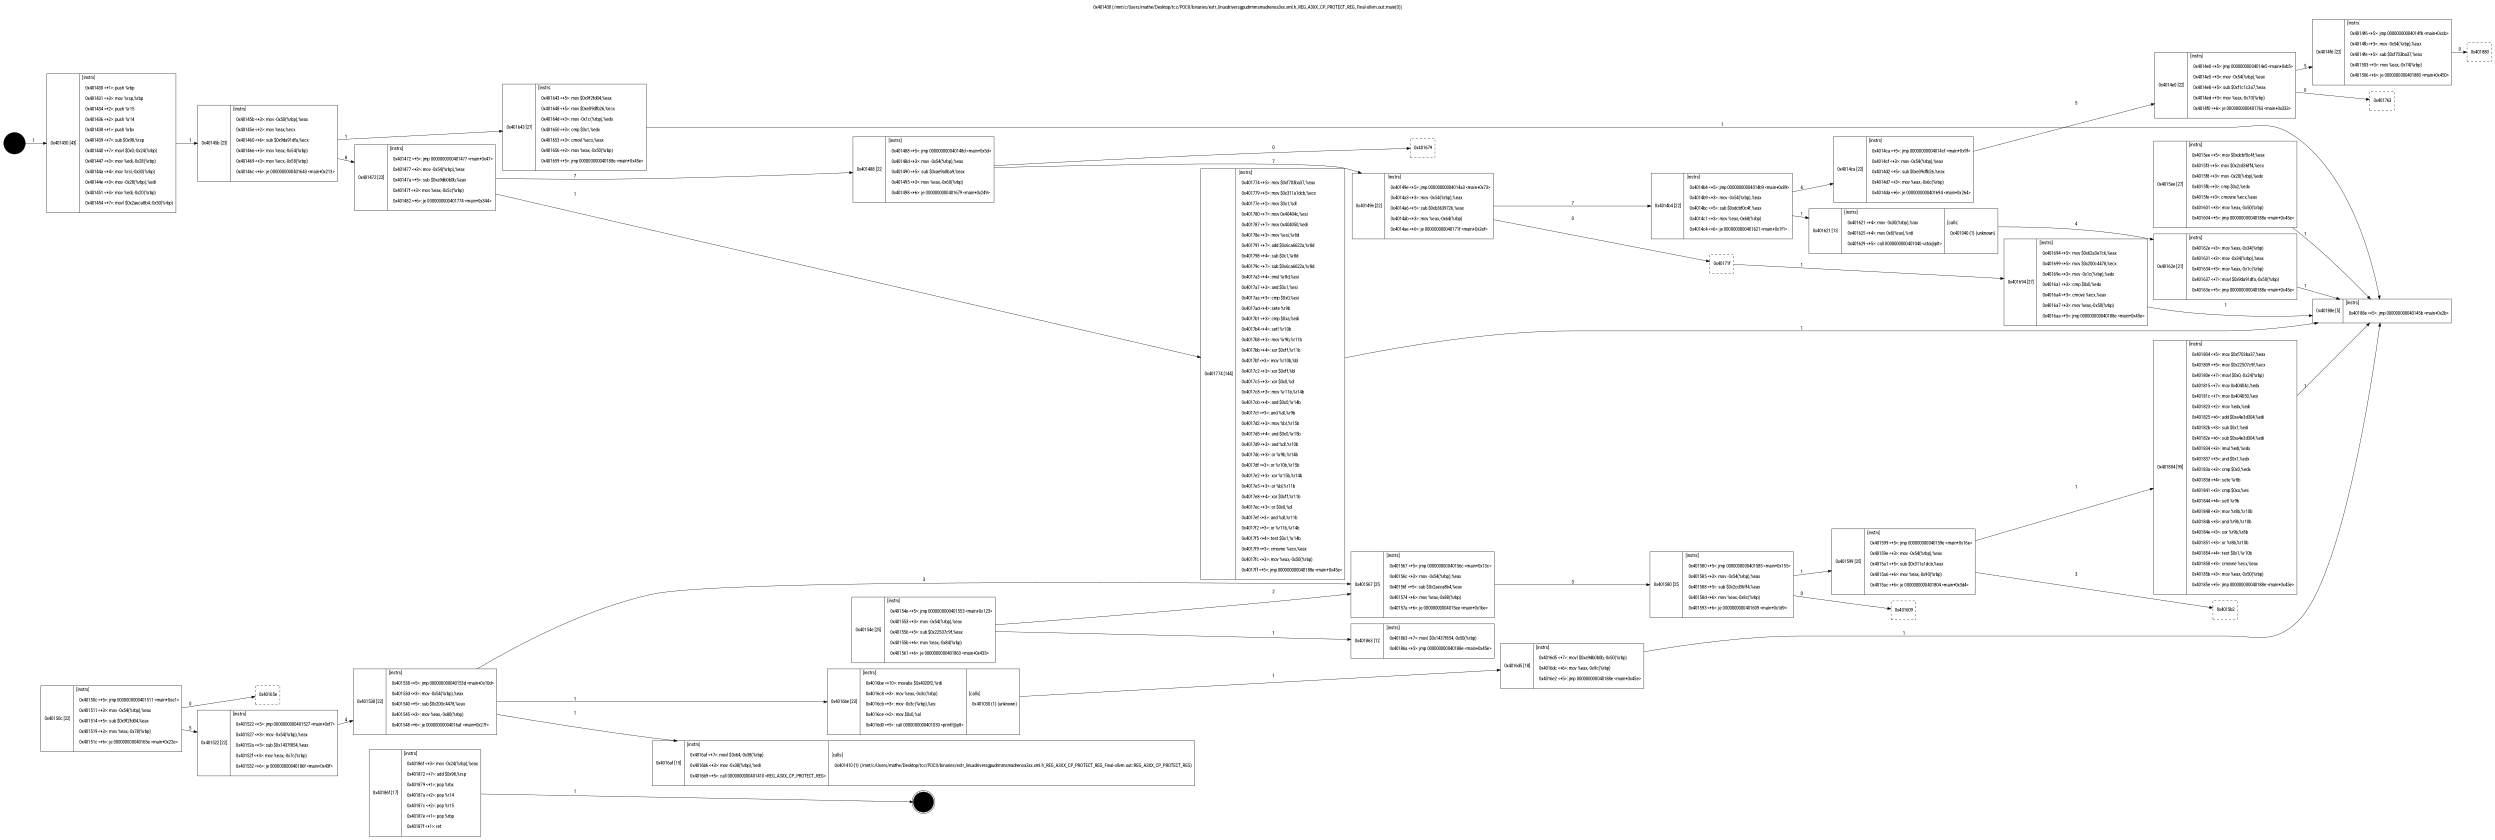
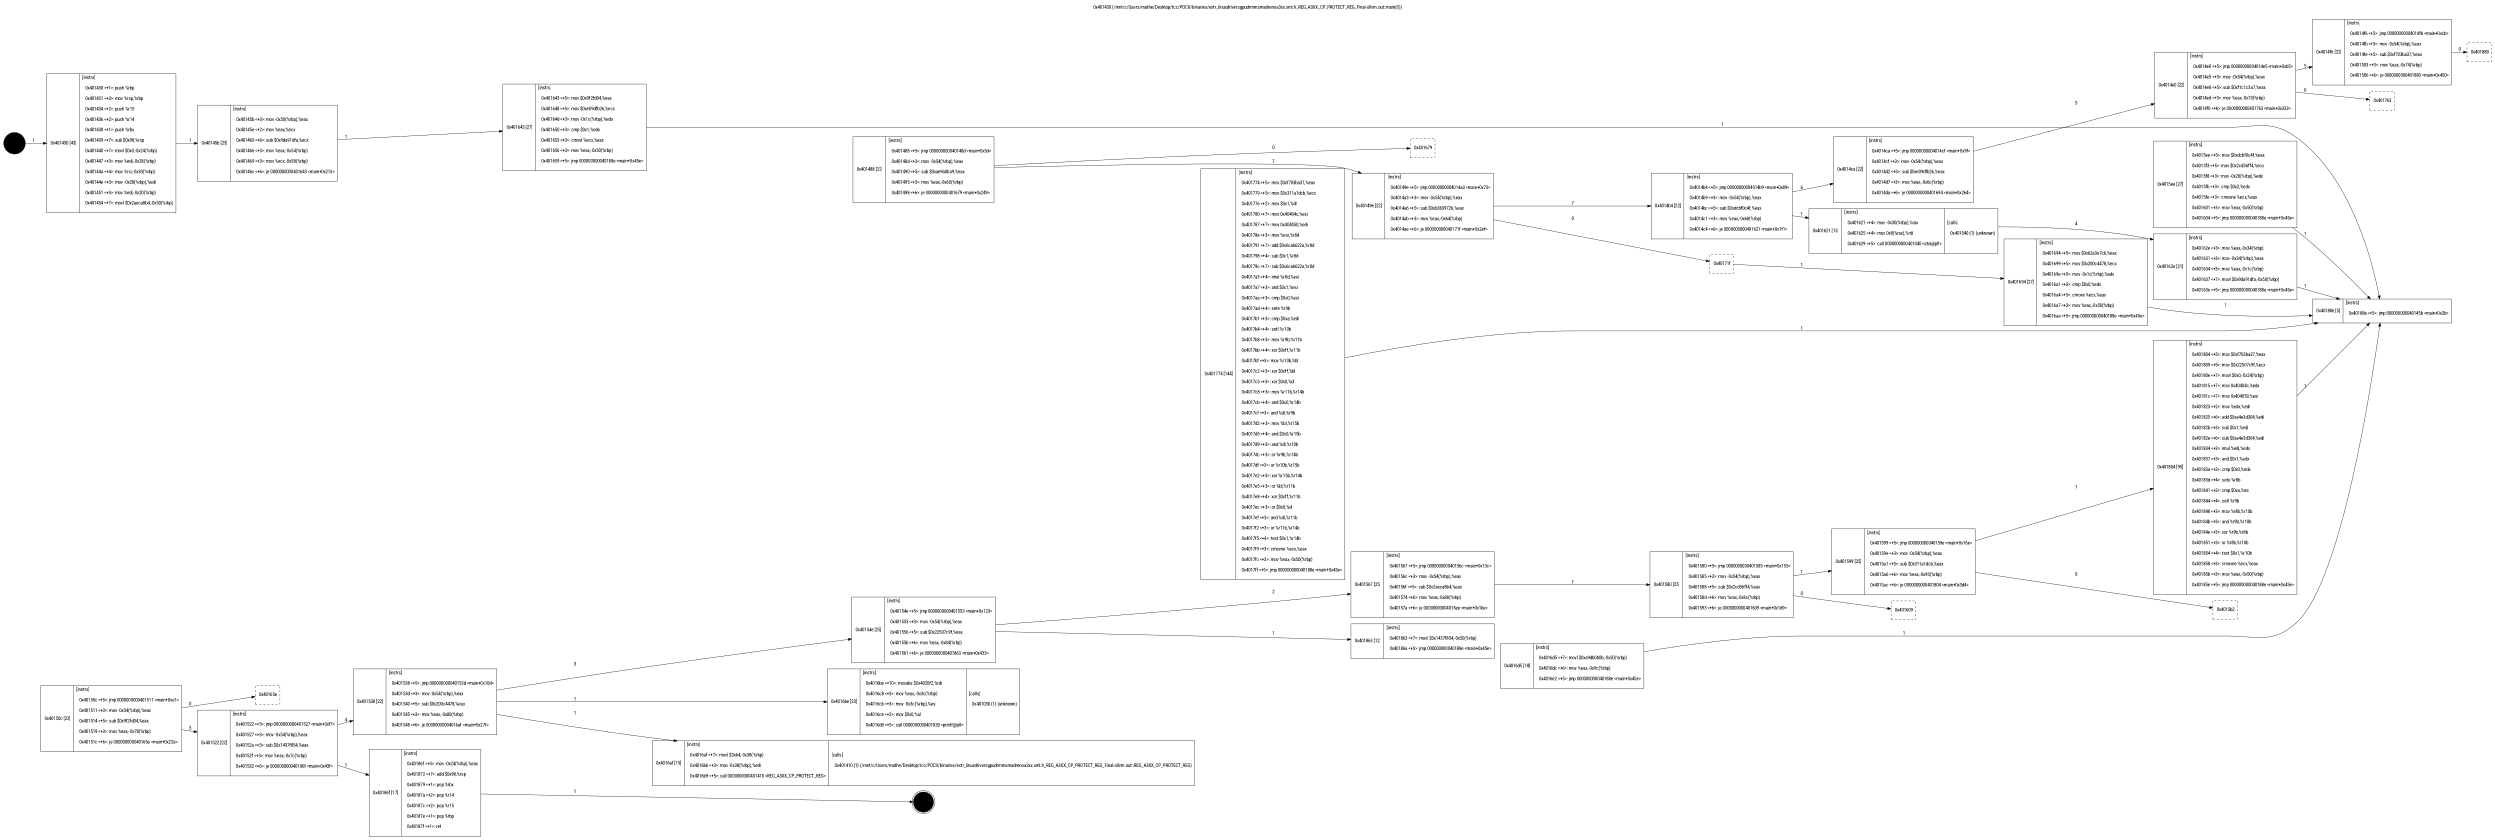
(425, 178) -> none
(2076, 574) -> (2076, 574)
(1572, 582) -> (1572, 582)
(904, 584) -> (672, 663)
(1258, 683) -> none
none -> (352, 770)
